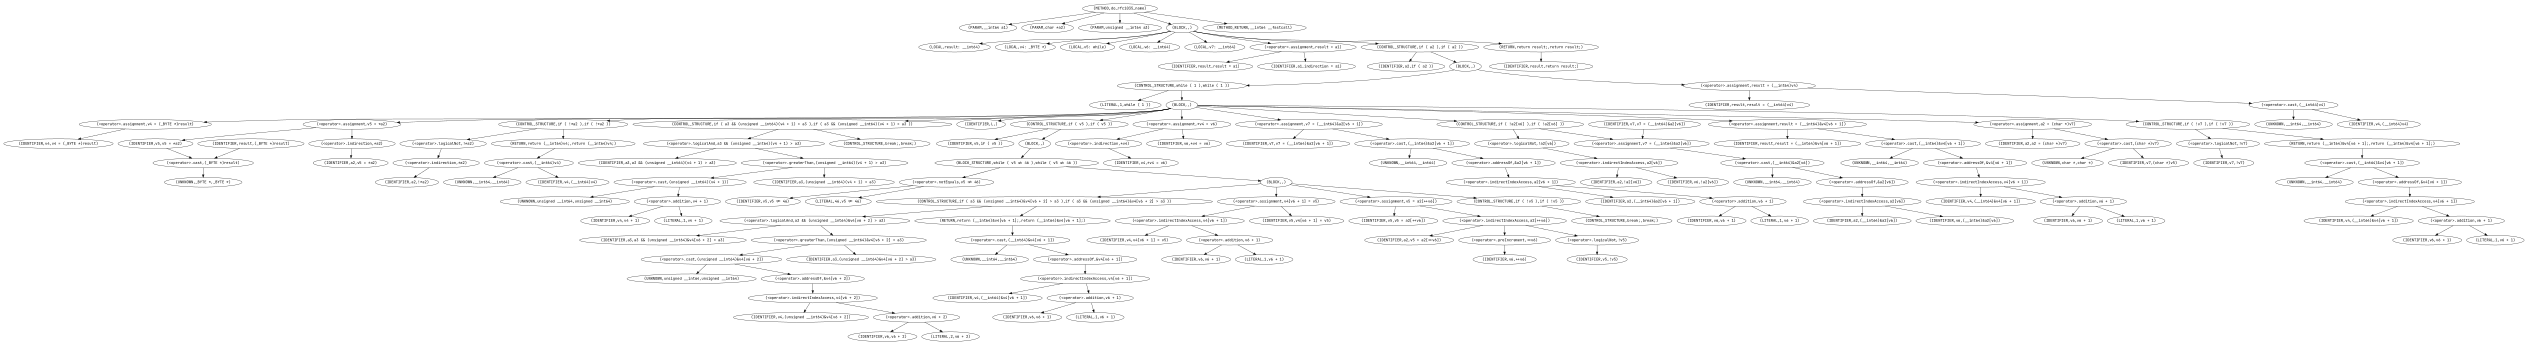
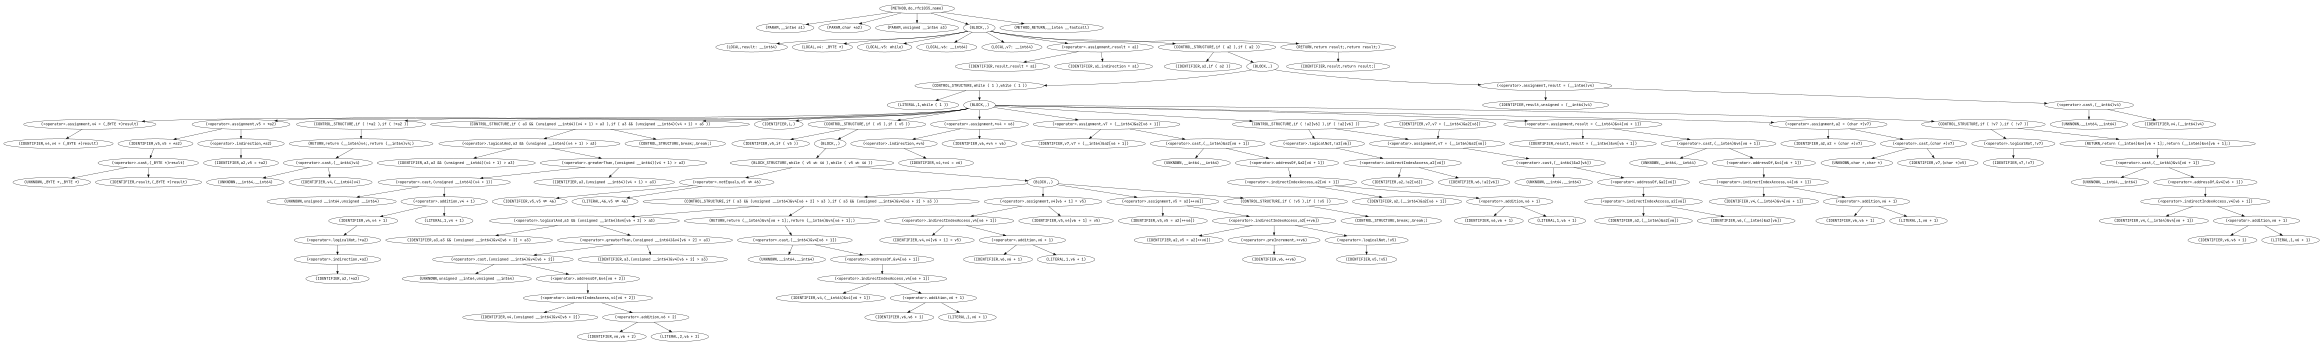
(1749, 105) -> (1546, 105)
(503, 134) -> (351, 230)
(228, 153) -> (148, 171)
